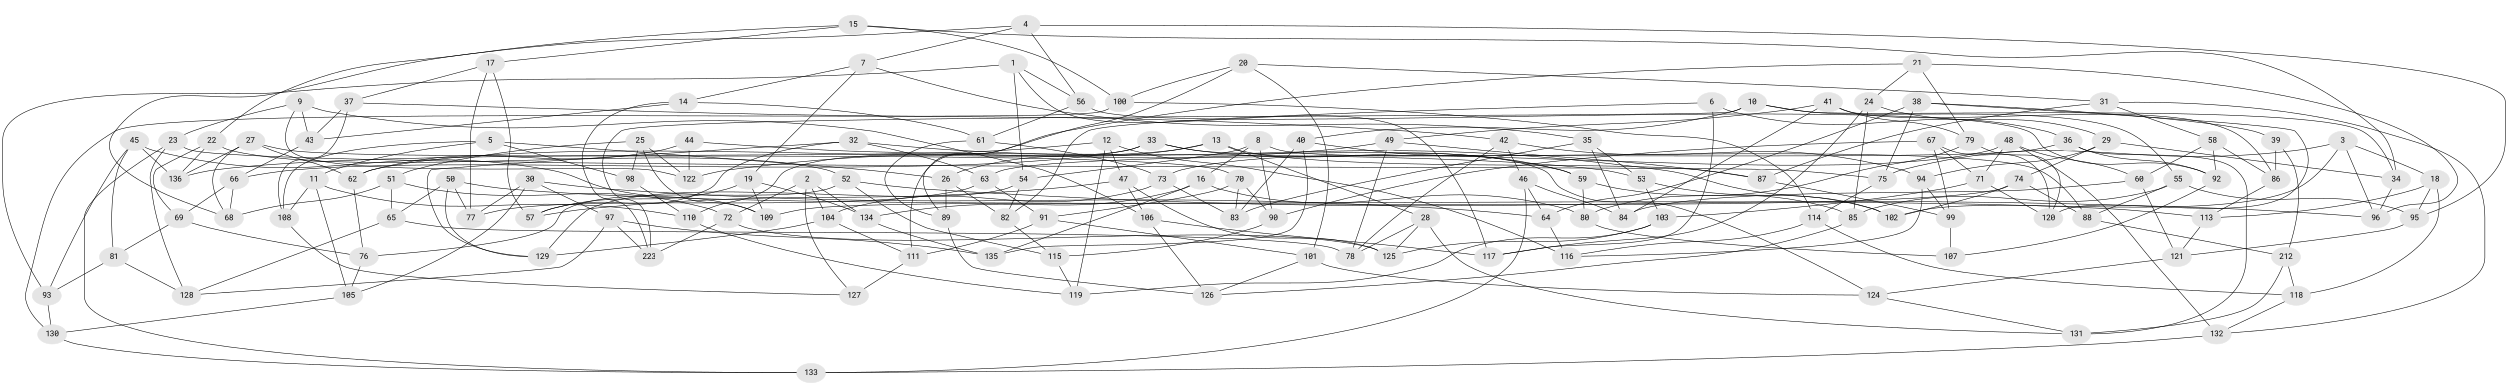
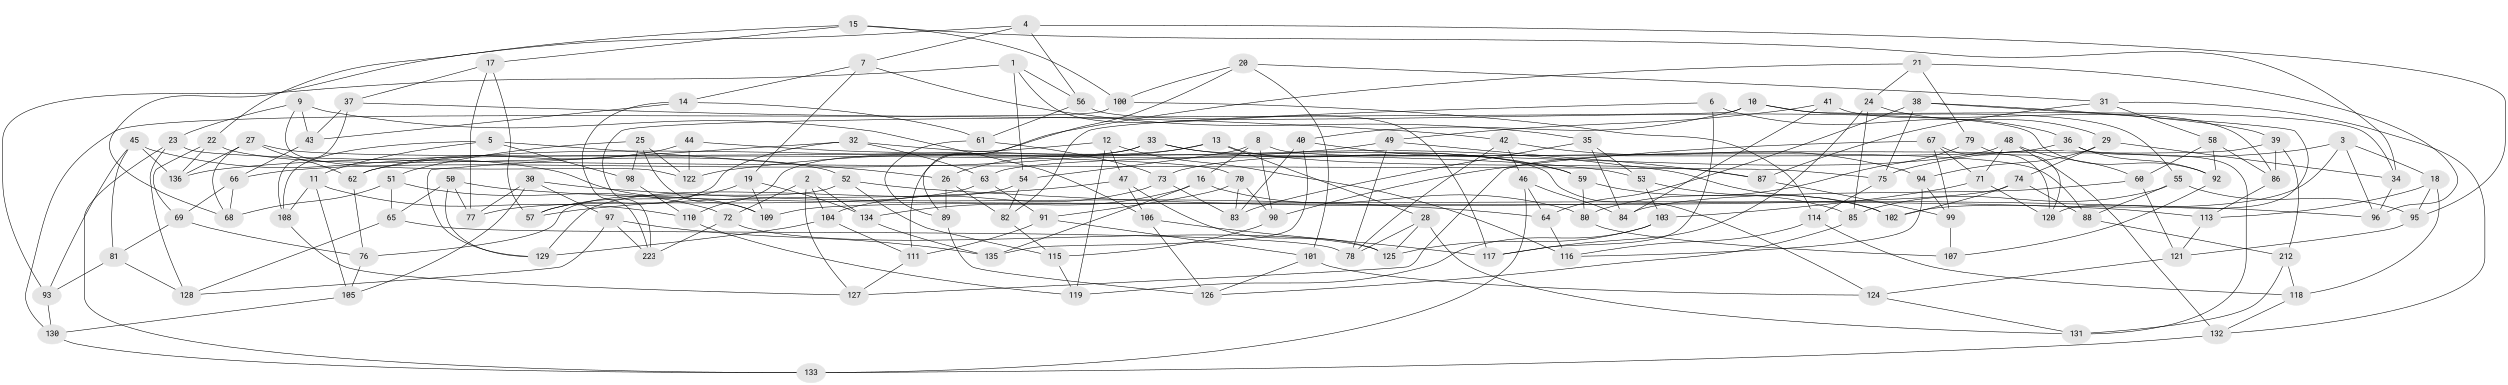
(1921, 124) -> none
none -> (1482, 191)
